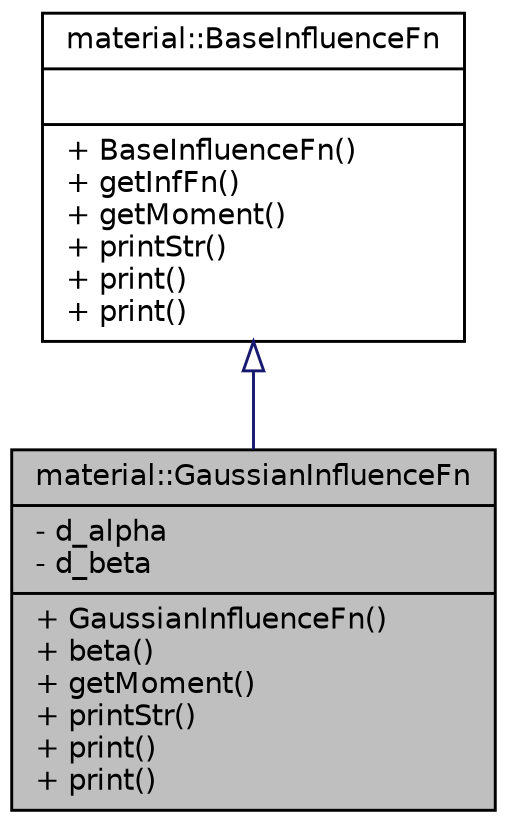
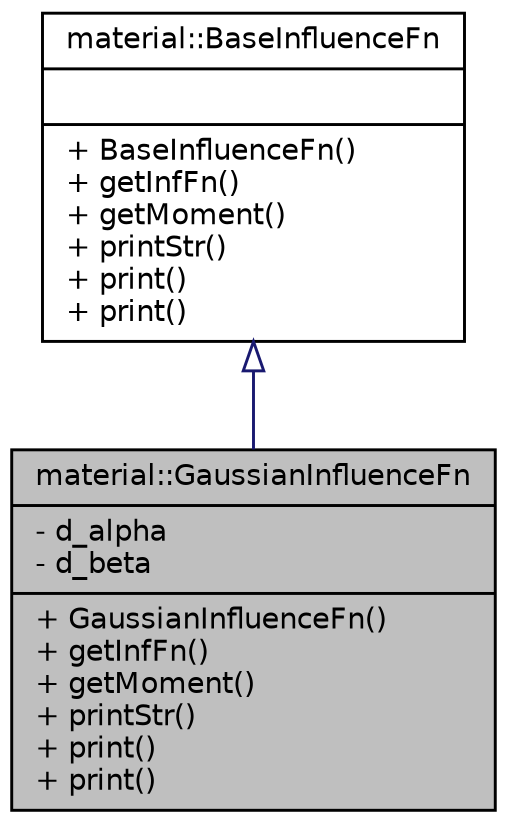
(95, 652) -> (123, 652)
